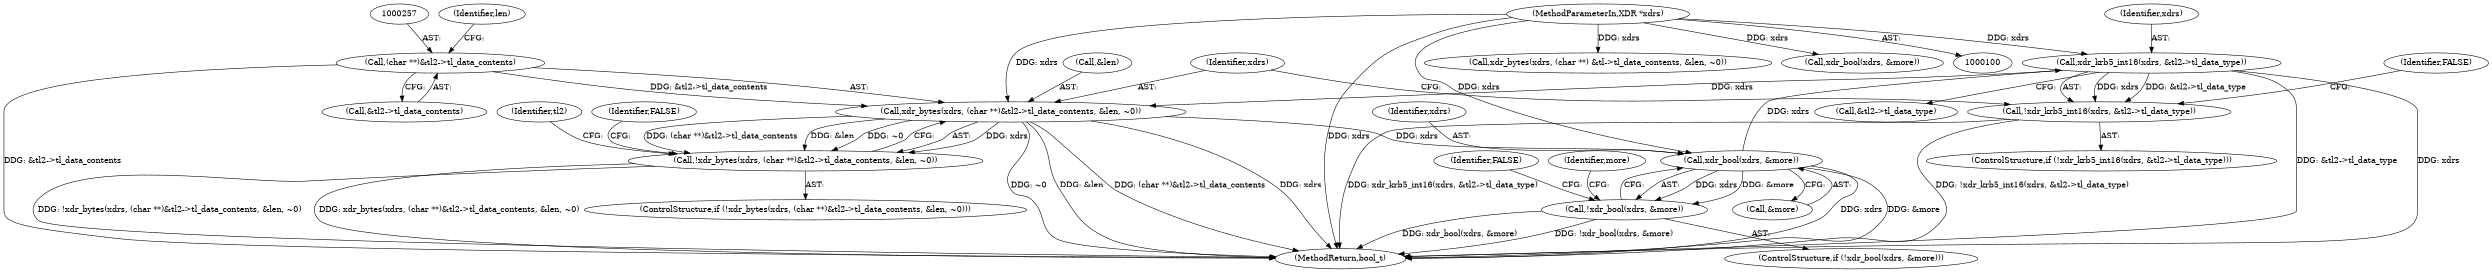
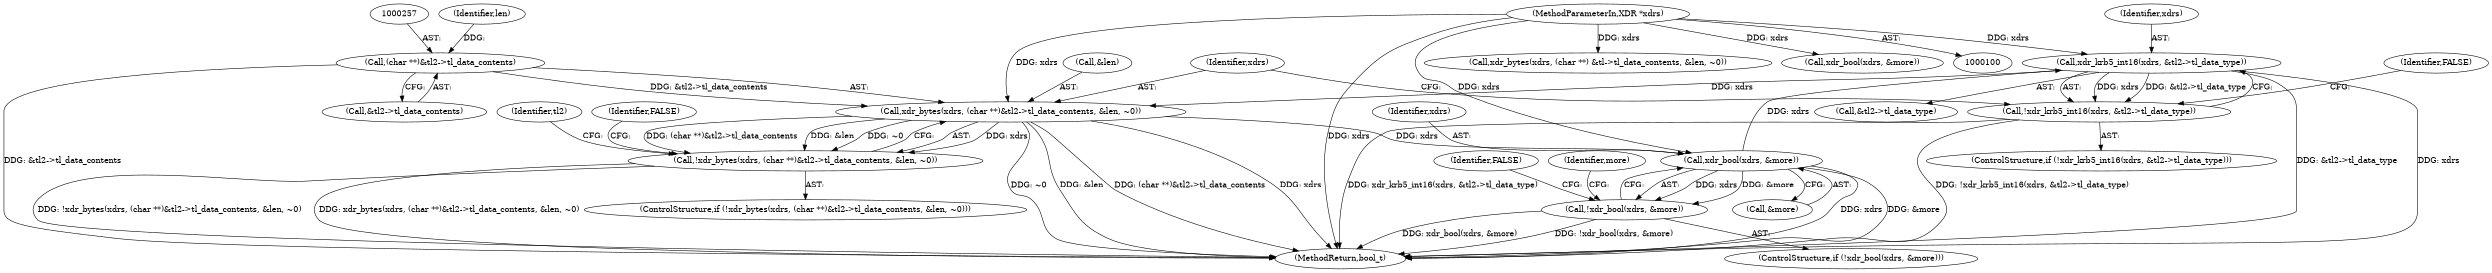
(476, 39) -> (476, 39)
(2047, 87) -> (2047, 87)
none -> (2249, 91)
